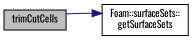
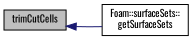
(79, 13) -> (89, 27)
